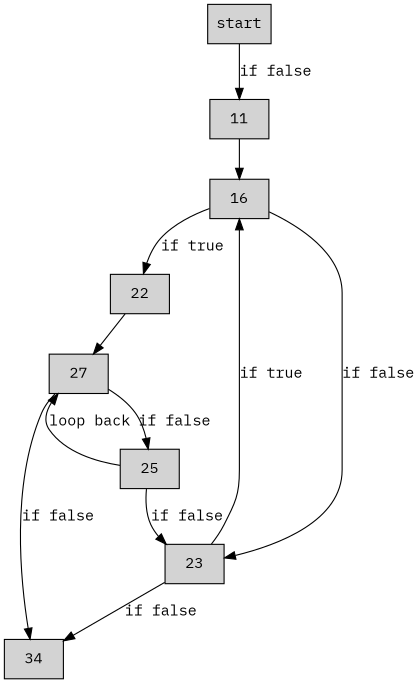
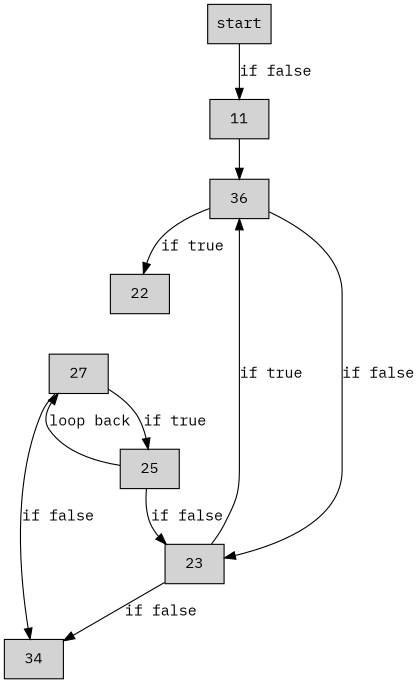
(239, 199) -> (239, 199)
(113, 330) -> none
(175, 421) -> (175, 421)
